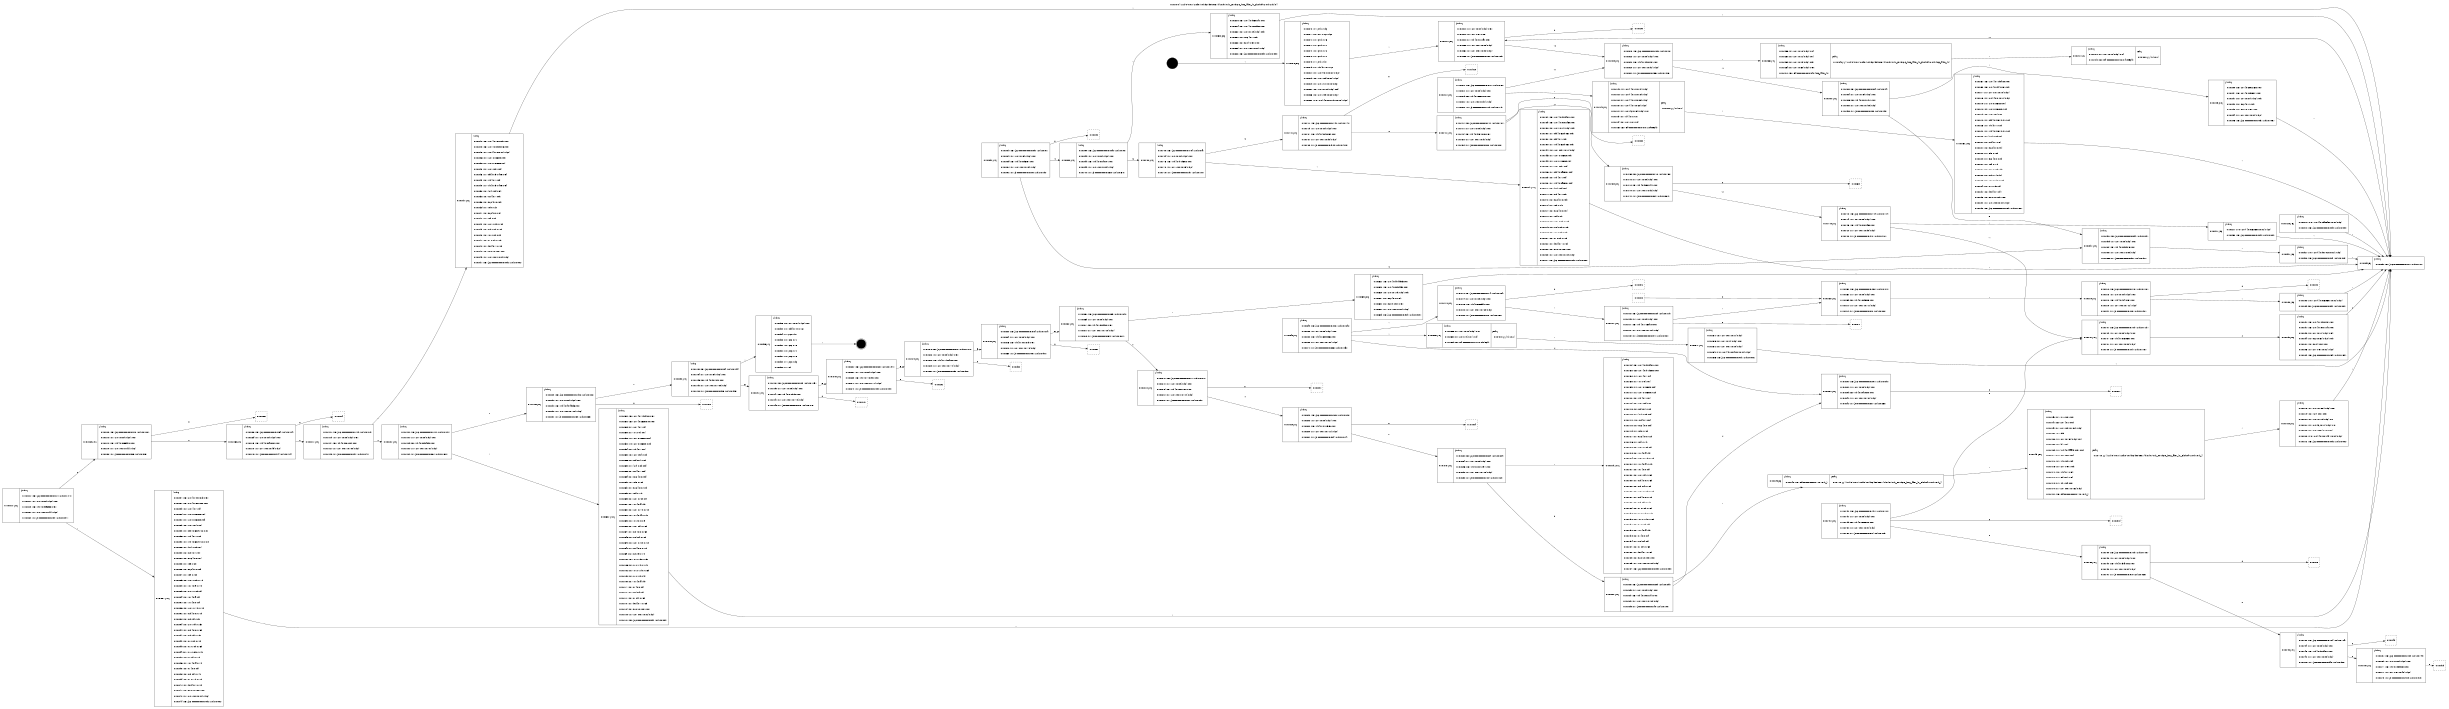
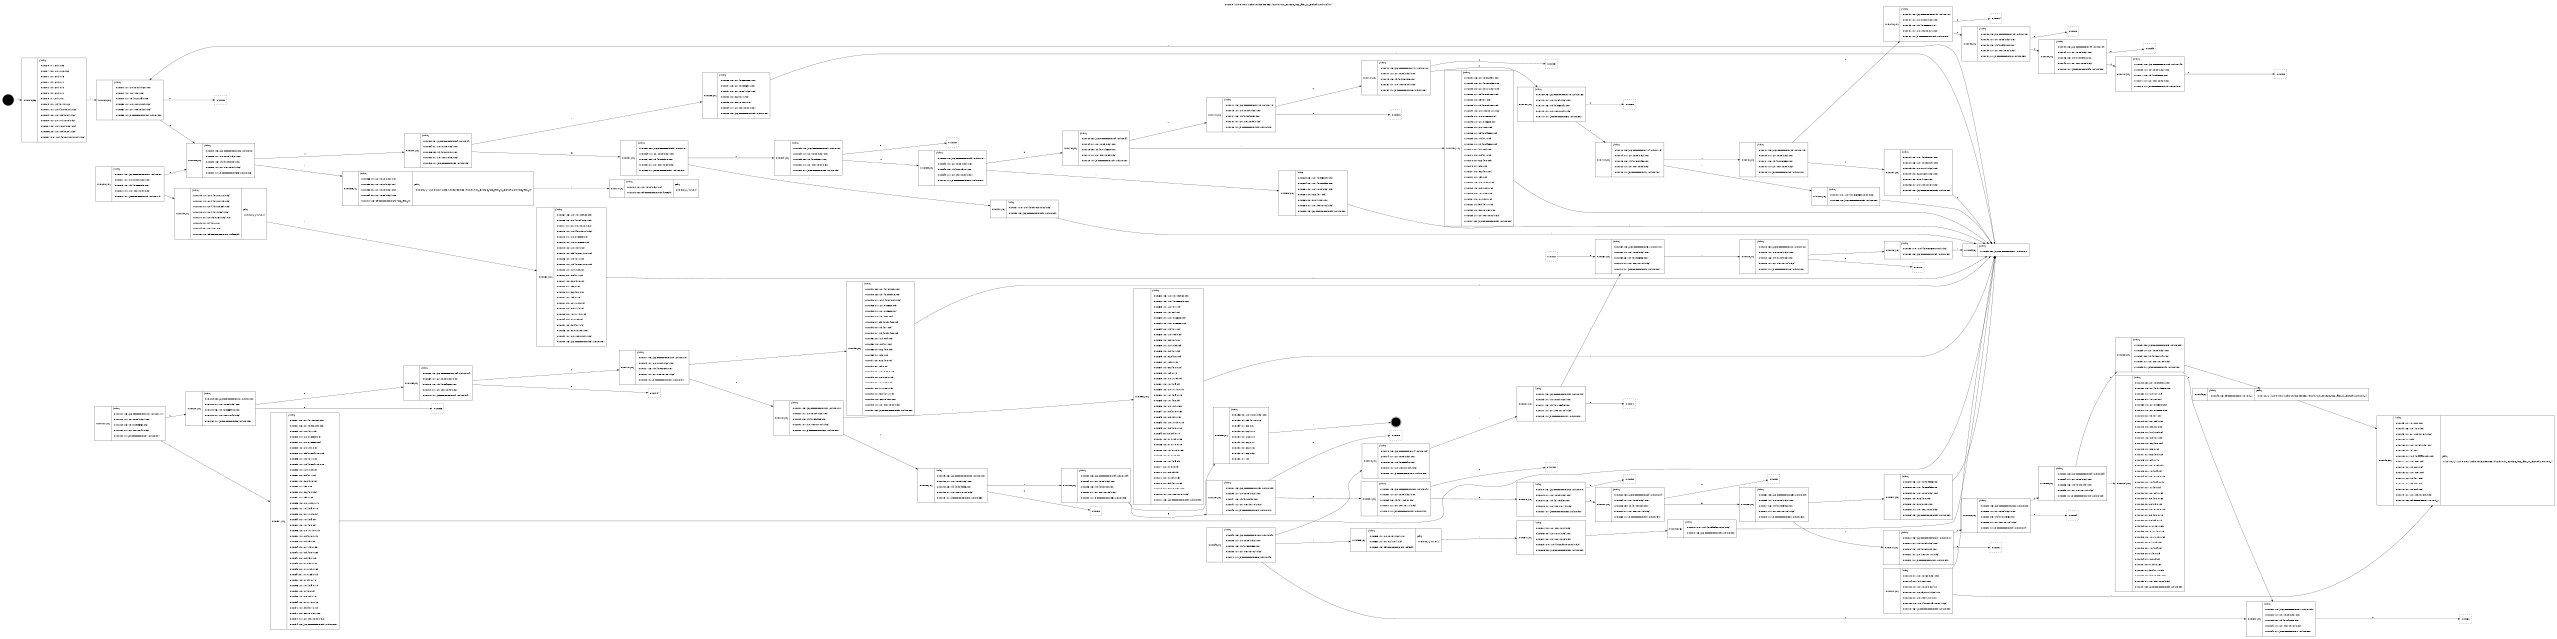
(1525, 268) -> (730, 158)
(1639, 285) -> none
(2104, 365) -> (1626, 533)
(1990, 430) -> (1845, 93)
(2241, 435) -> (2207, 597)
